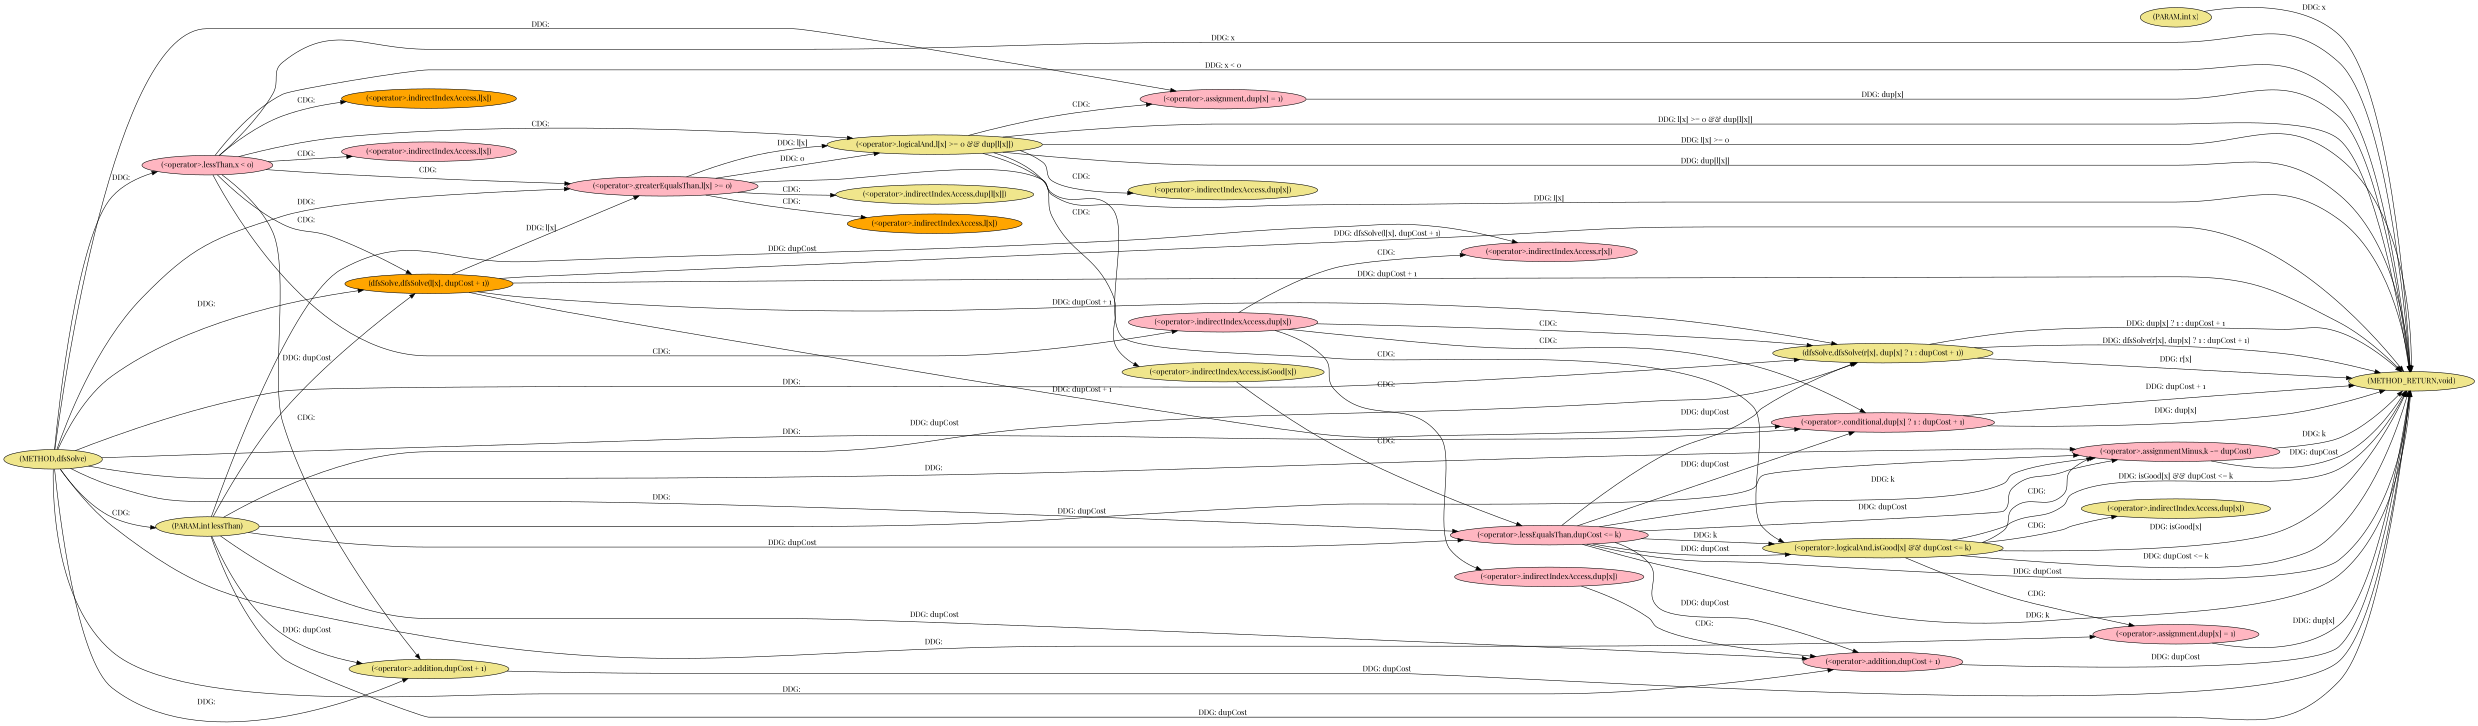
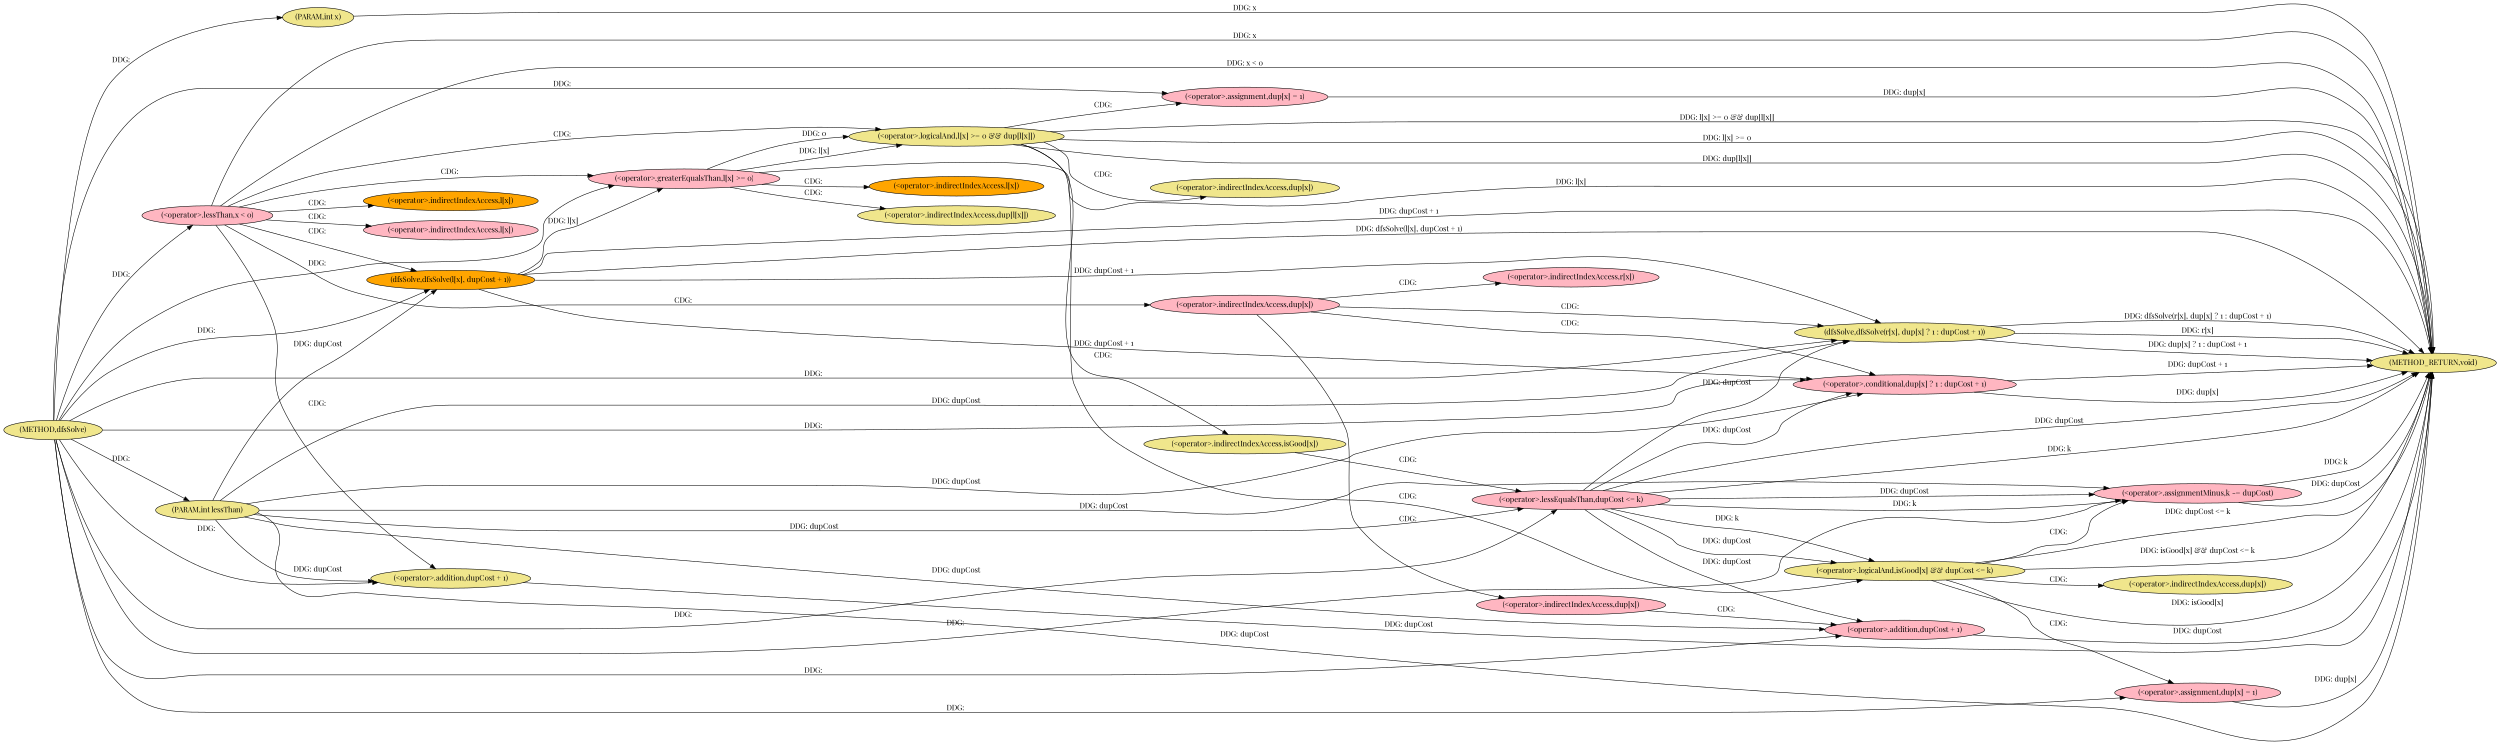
none -> (82, 158)
(785, 253) -> (1056, 494)
(122, 513) -> (122, 459)
